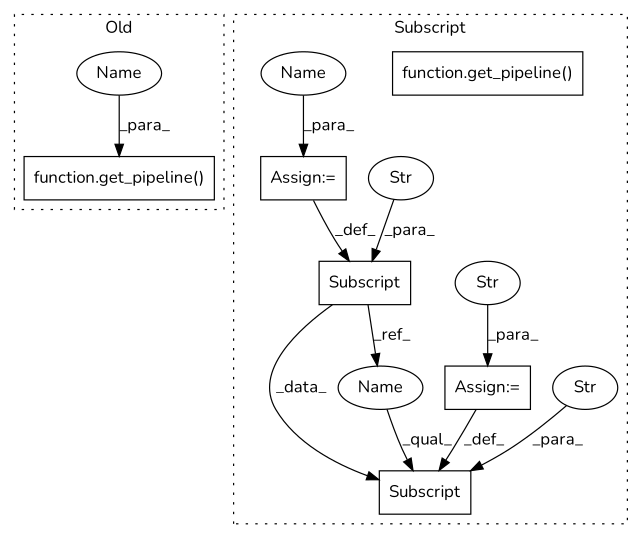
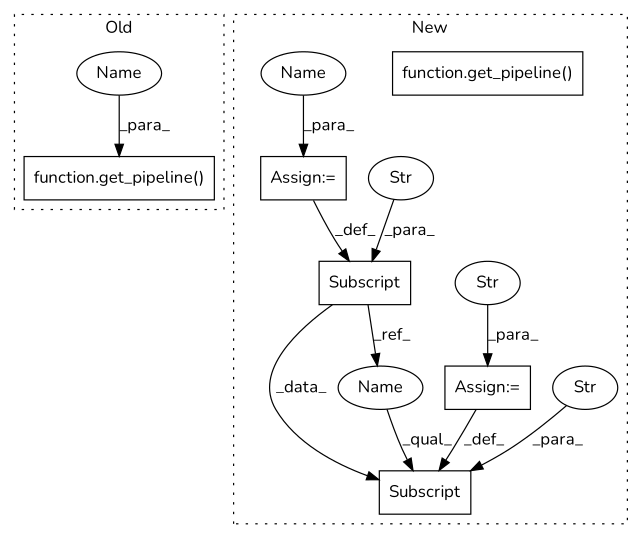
(430, 28) -> (430, 28)
